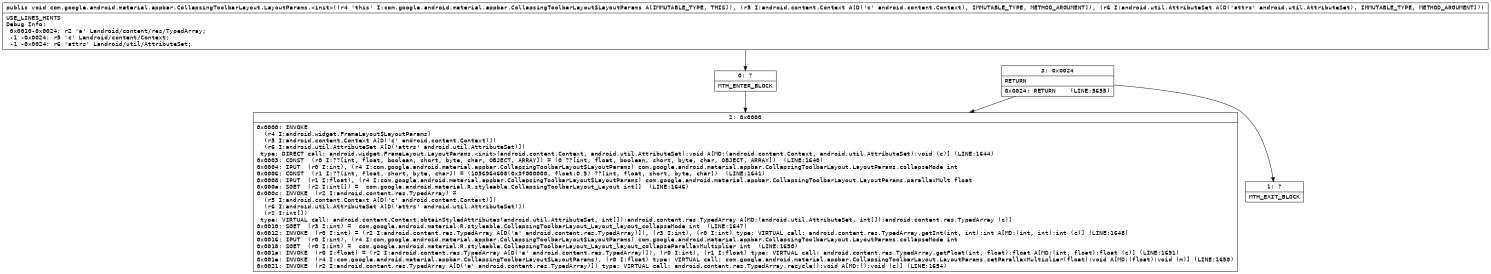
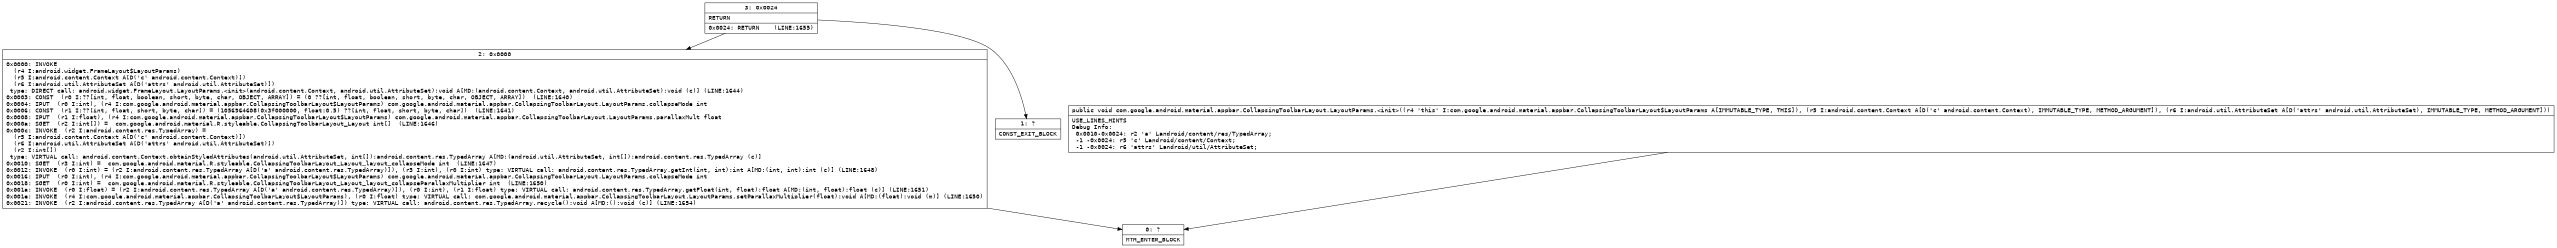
(1058, 91) -> (761, 28)
(745, 100) -> (1052, 218)
(1275, 197) -> (1028, 134)
